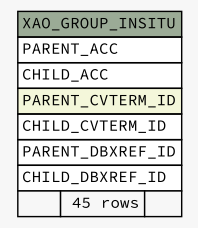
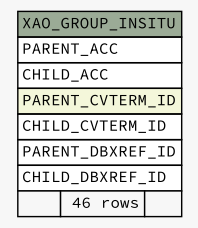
(106, 203) -> (106, 203)
